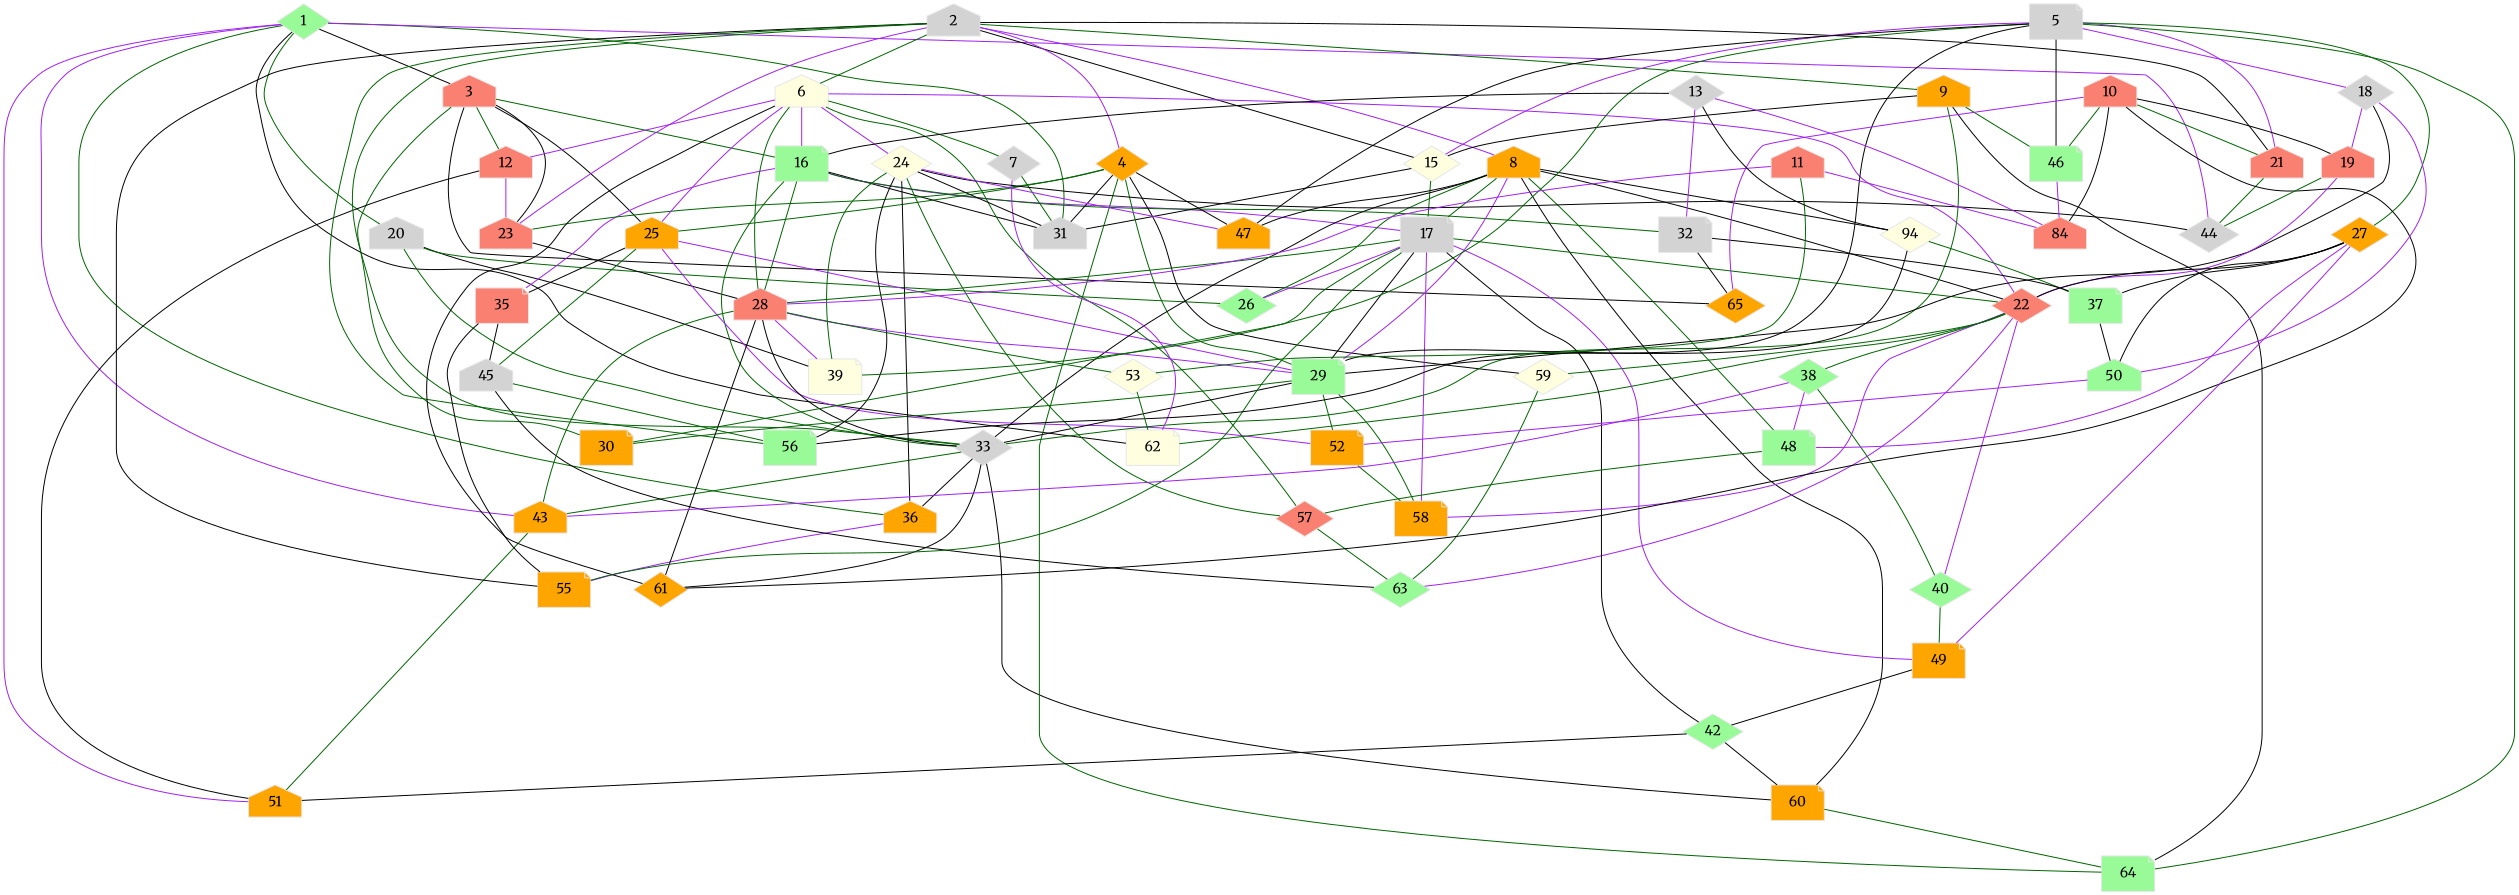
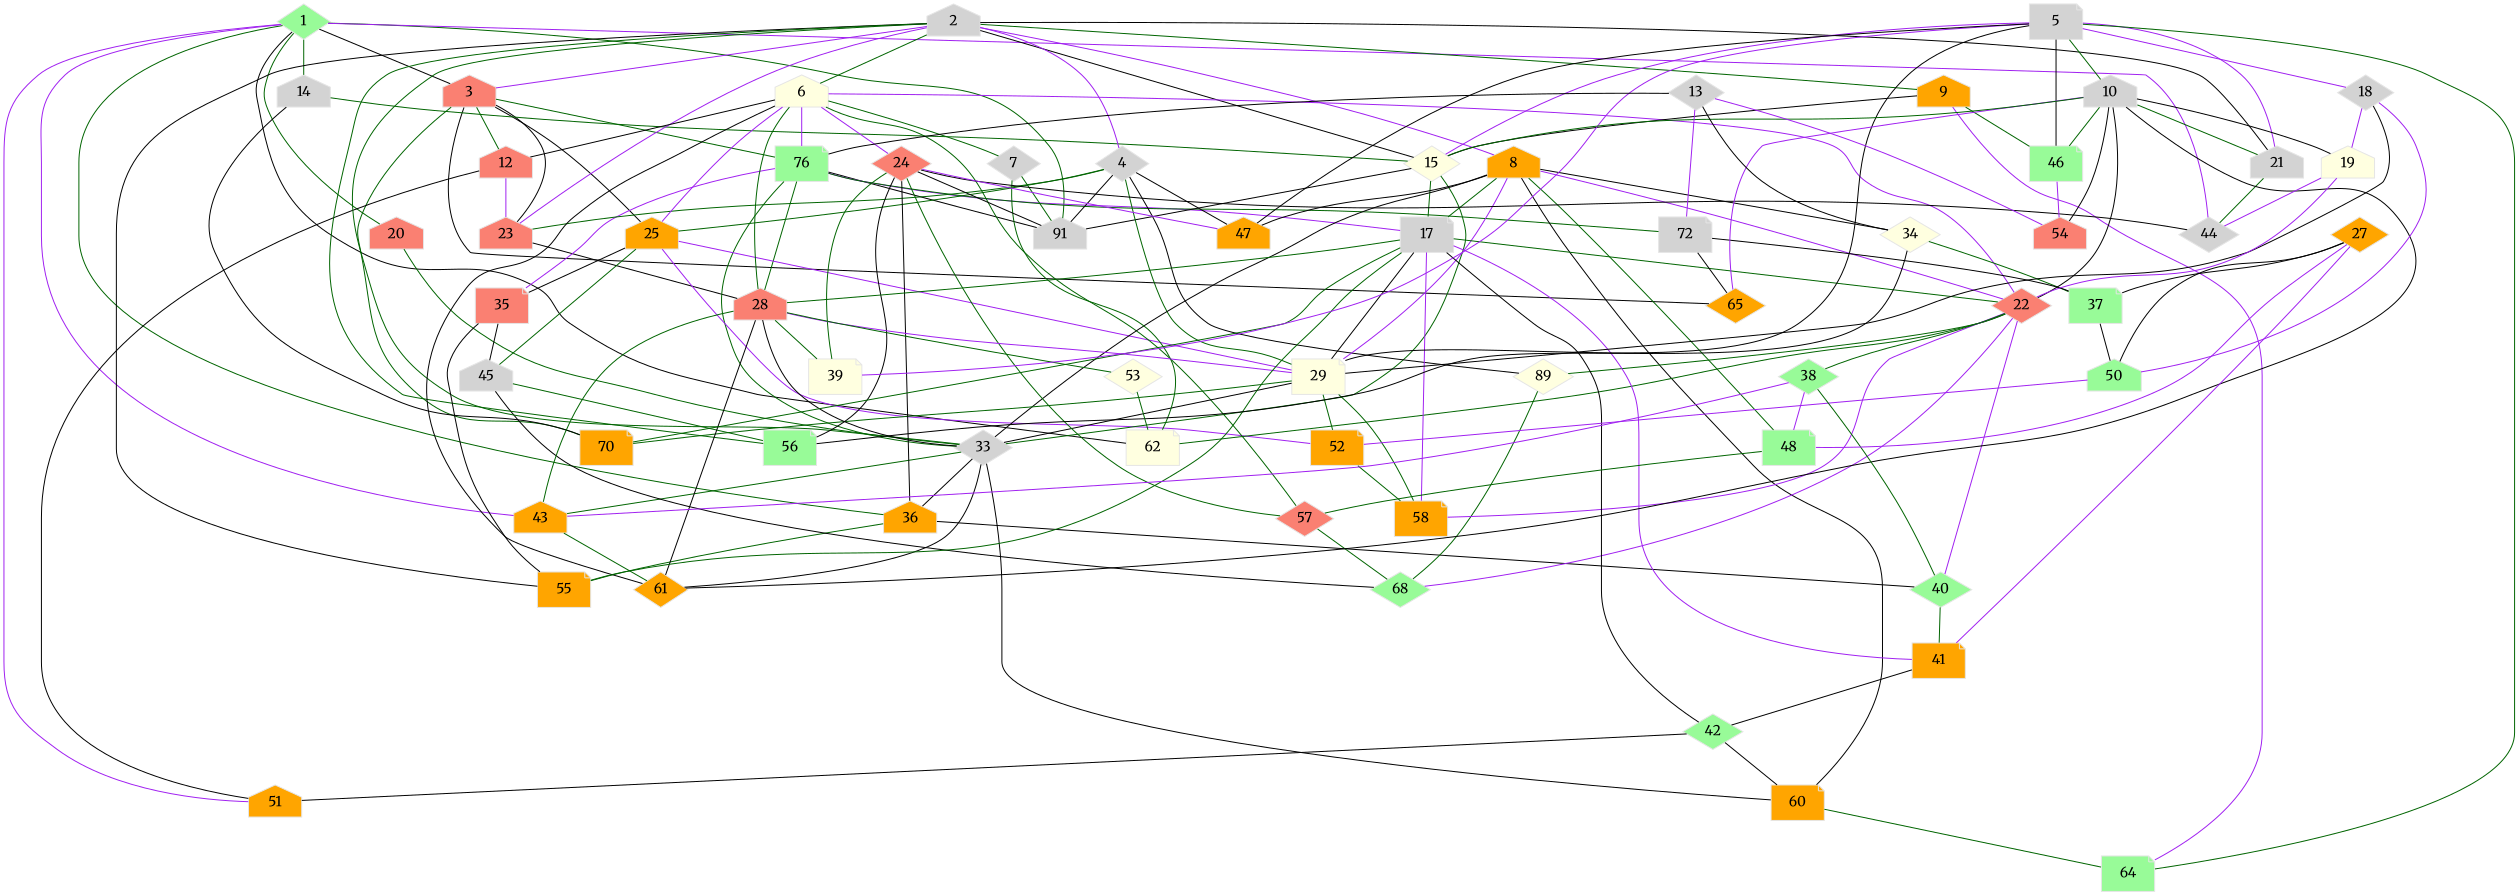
none -> (701, 59)
(2393, 69) -> (2086, 61)
none -> (304, 93)
(2110, 93) -> (2110, 93)
none -> (1764, 119)
(628, 134) -> (628, 134)
(802, 164) -> (802, 164)
(901, 164) -> (901, 164)
(1122, 164) -> (1122, 164)
(1798, 164) -> none
(2277, 164) -> (2277, 164)
(2348, 164) -> (2348, 164)
(2273, 202) -> (2273, 202)
(1498, 228) -> (1498, 228)
(1773, 231) -> (1773, 231)
(396, 235) -> (396, 235)
(1060, 235) -> (1060, 235)
(1685, 235) -> (1685, 235)
(1910, 235) -> (1910, 235)
(2060, 235) -> (2060, 235)
(2190, 269) -> (2113, 207)
(617, 303) -> none
(1246, 306) -> none
(1122, 313) -> (1122, 313)
(796, 340) -> (796, 340)
(1318, 377) -> (1318, 377)
(1543, 377) -> (1543, 377)
(1457, 382) -> (1371, 384)
(2262, 426) -> (2262, 426)
(606, 448) -> (606, 448)
(736, 549) -> (736, 549)
none -> (1426, 554)
(1400, 590) -> (1400, 590)
(1939, 661) -> (1939, 661)
(407, 662) -> (605, 557)
(1279, 816) -> none
